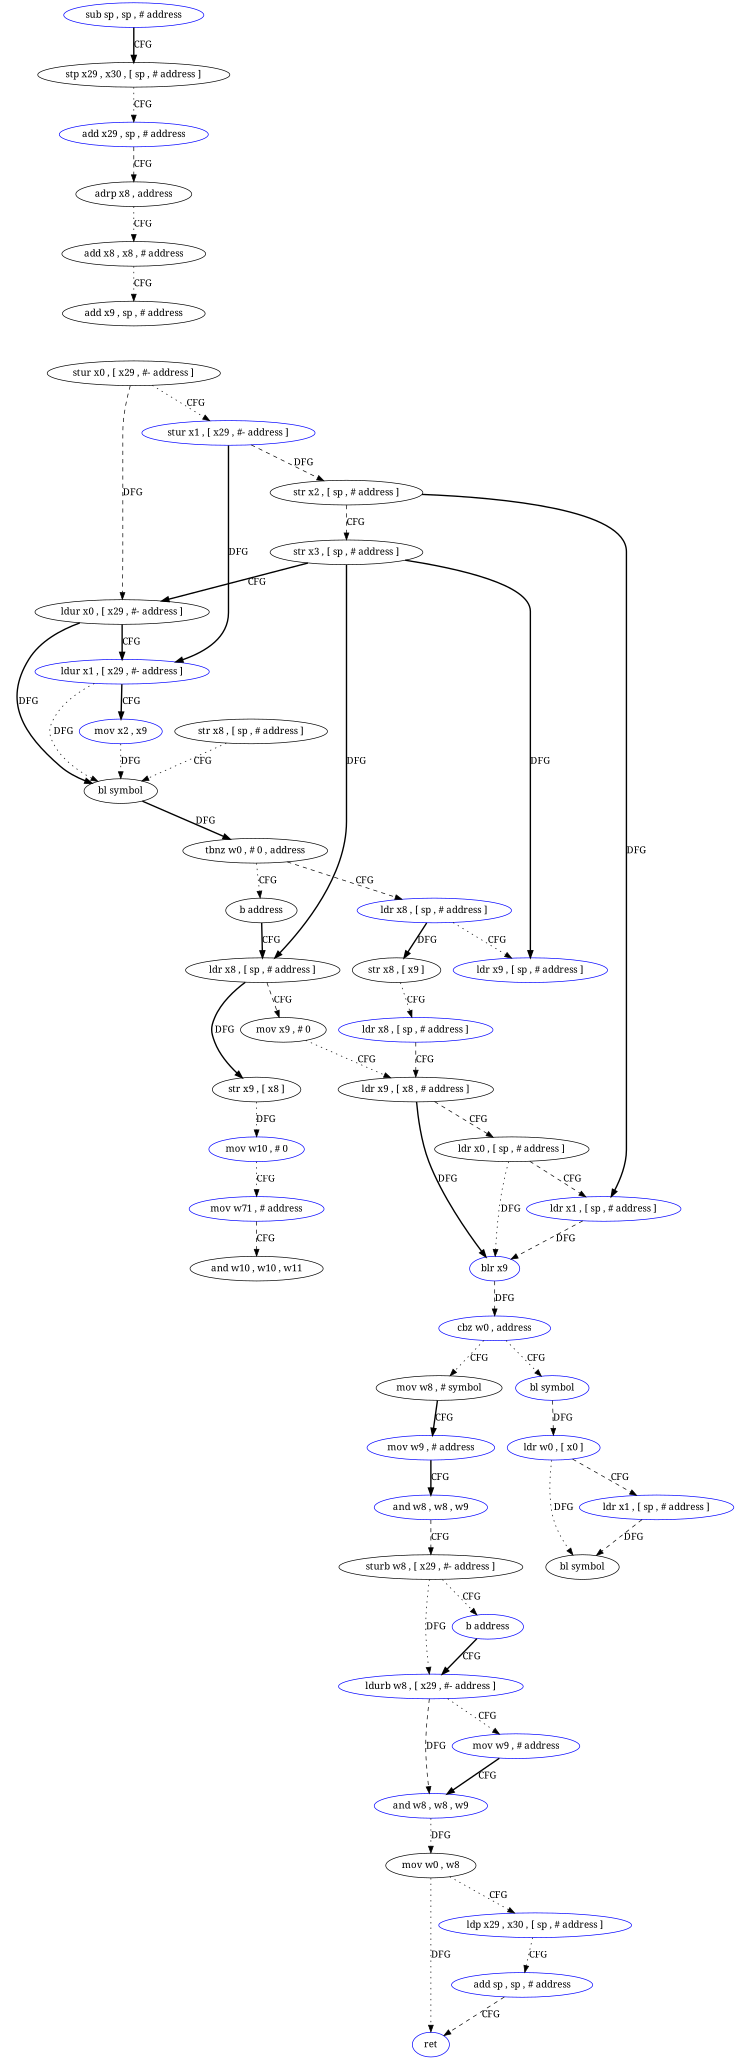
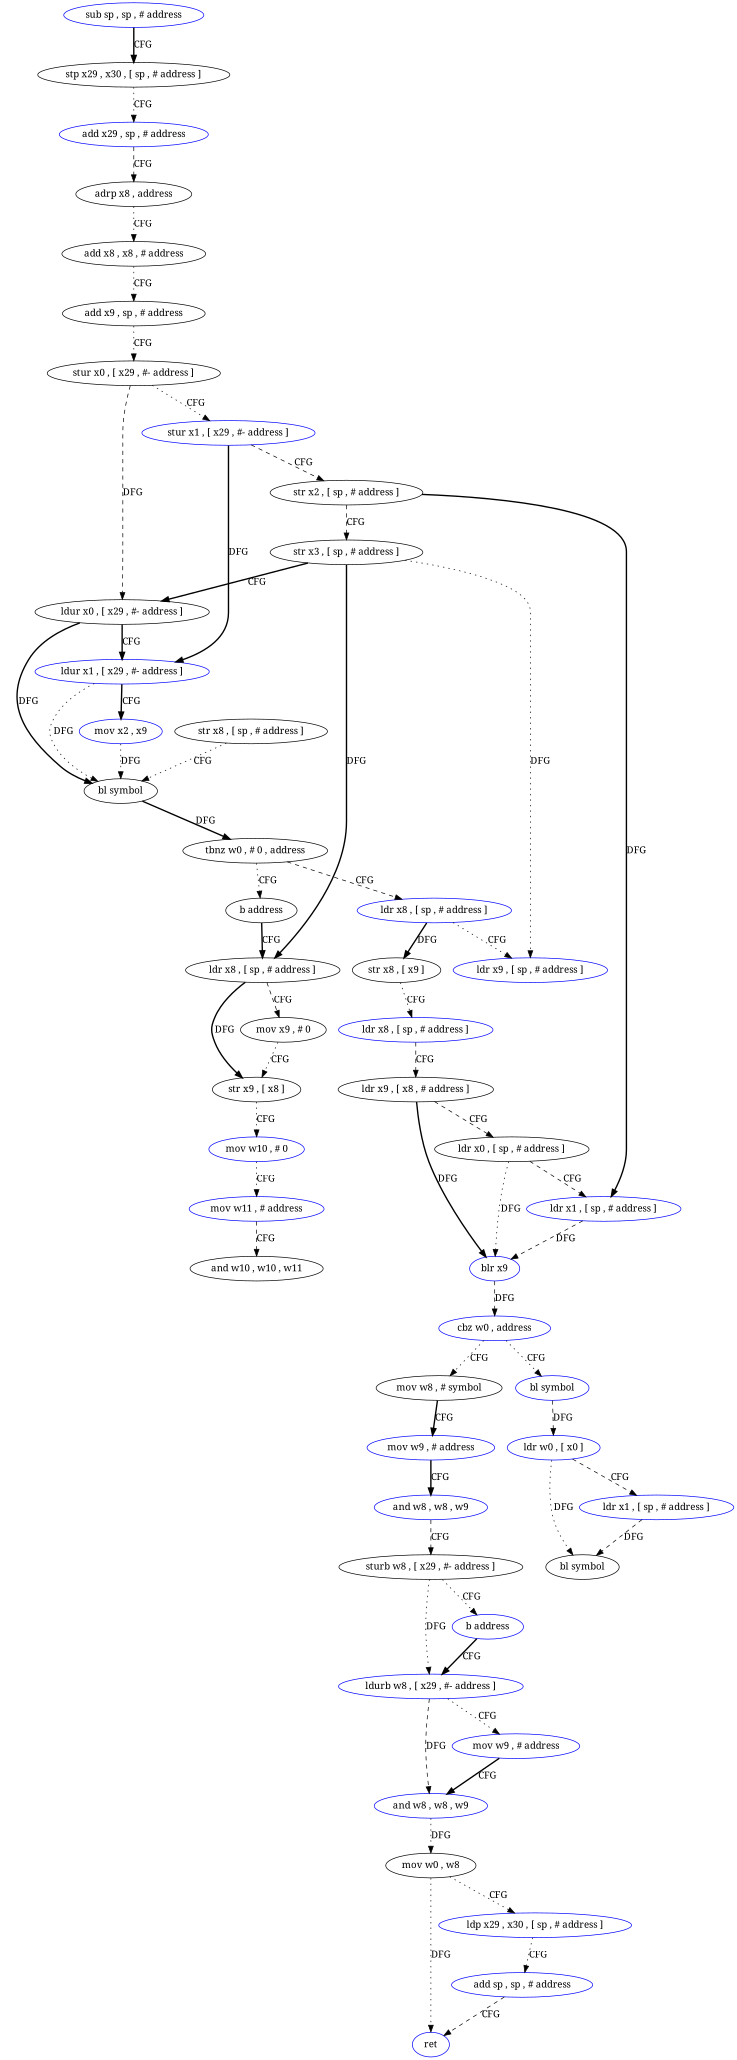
none -> (134, 340)
(304, 463) -> (304, 463)
(530, 711) -> (530, 711)
(345, 1058) -> (271, 1057)
(266, 1119) -> (266, 1119)
(257, 1209) -> (257, 1209)
